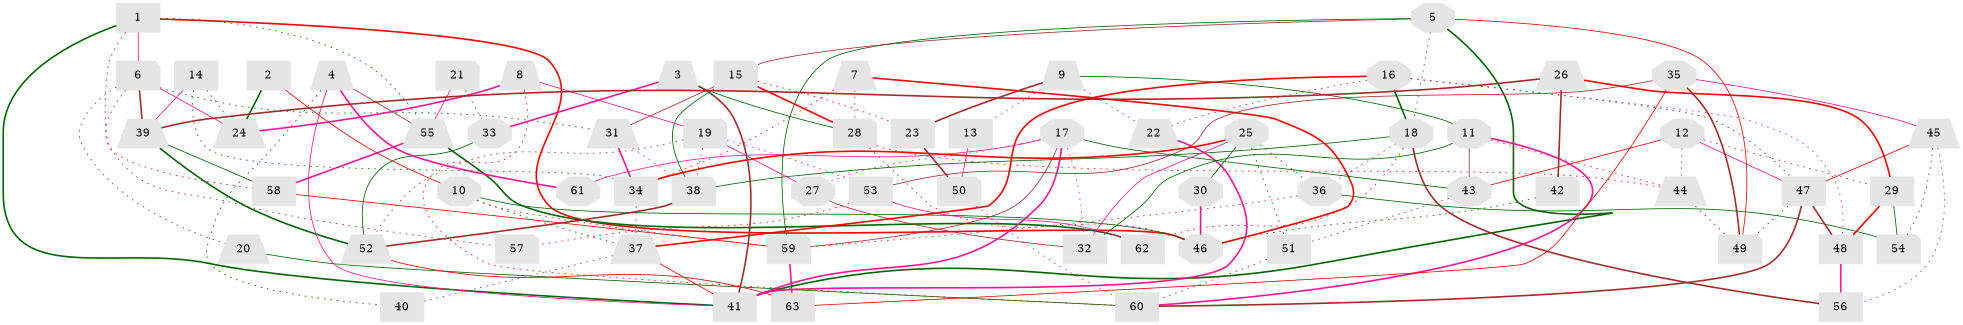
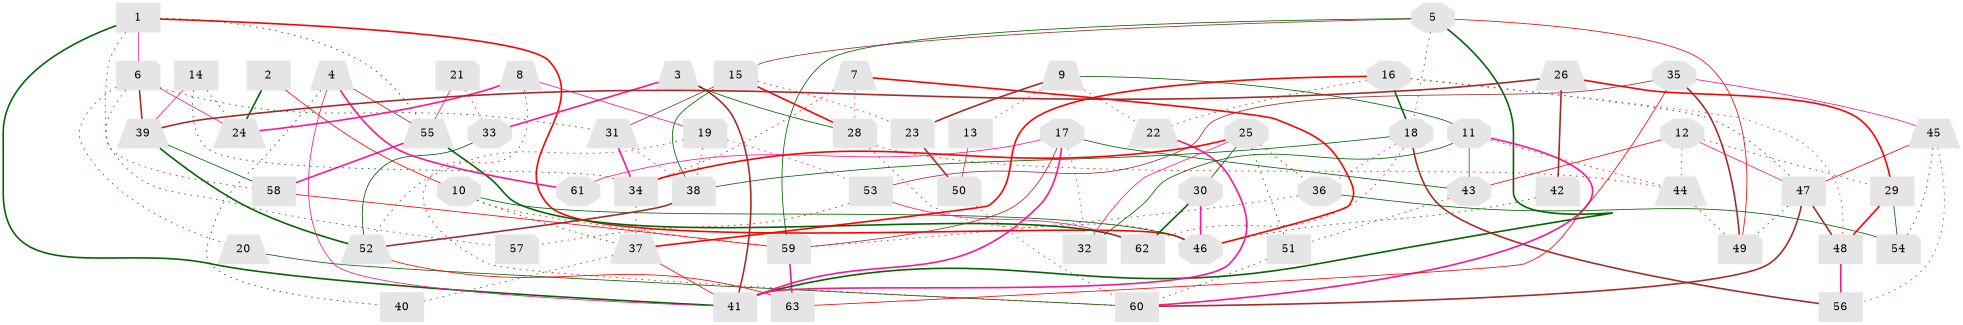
(813, 191) -> none
none -> (1173, 219)
